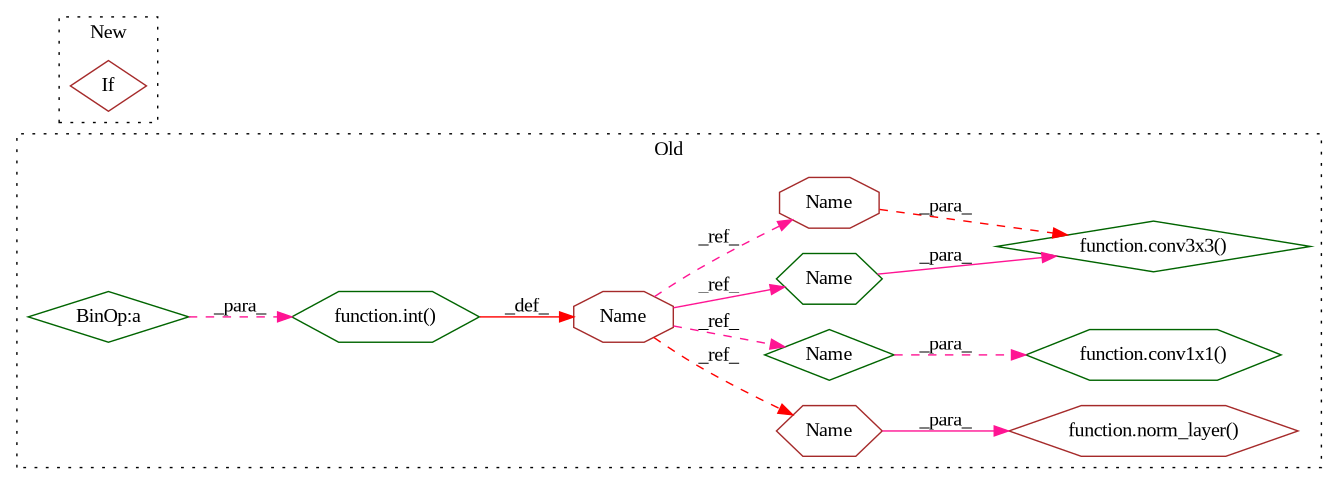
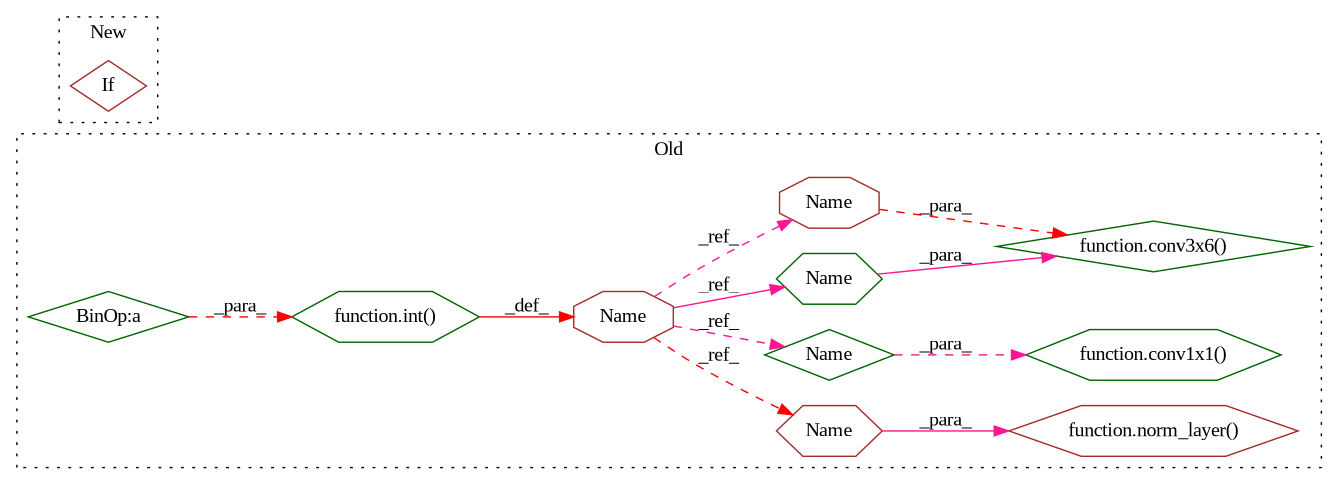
(1153, 246) -> (1153, 246)
(233, 317) -> (233, 317)
